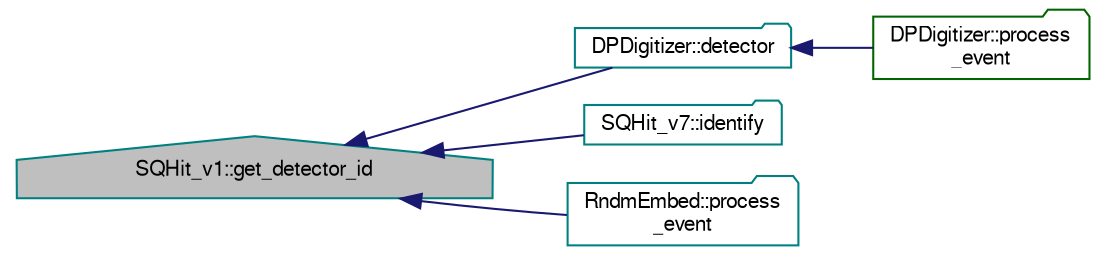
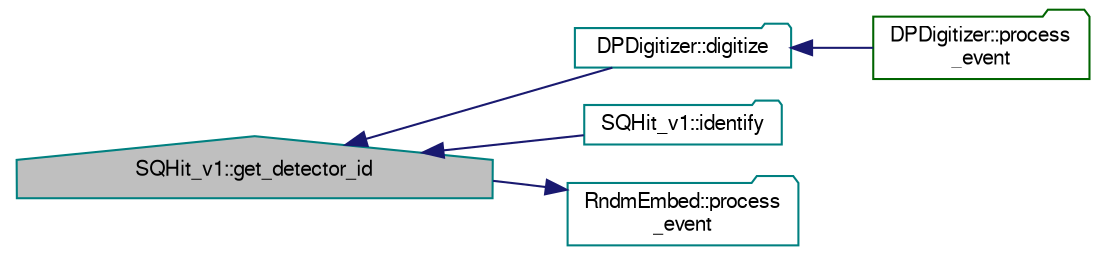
(683, 48) -> (683, 48)
(683, 125) -> (683, 125)
(494, 209) -> (519, 184)
